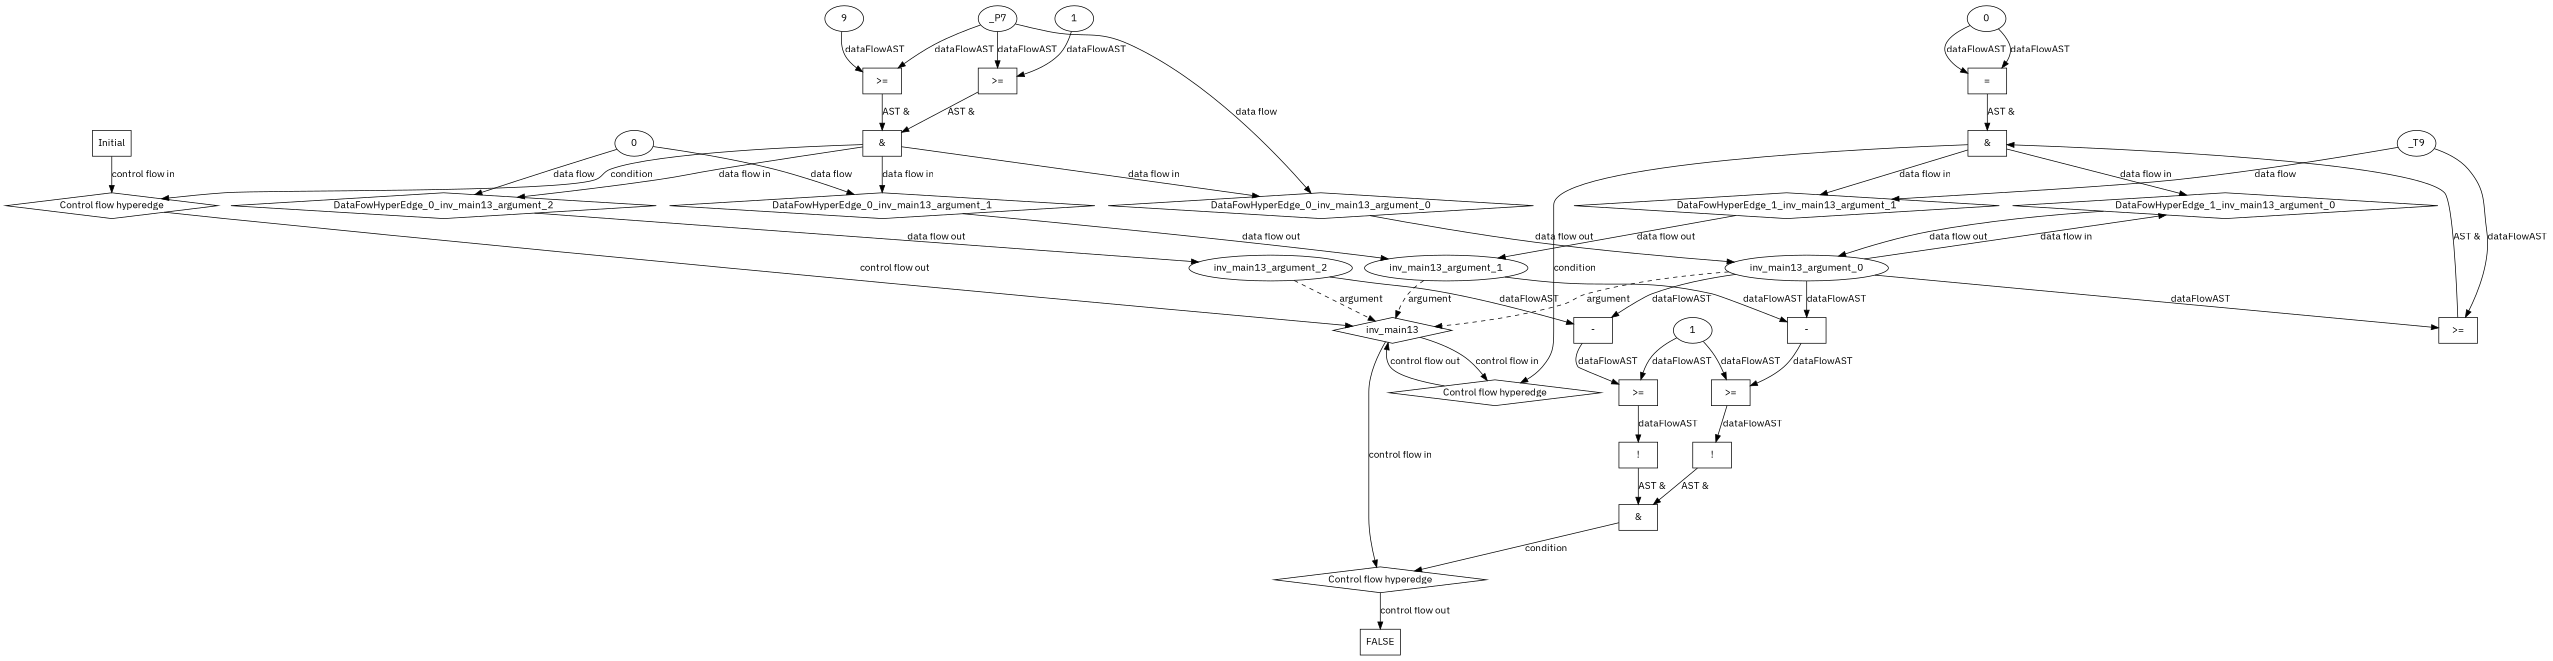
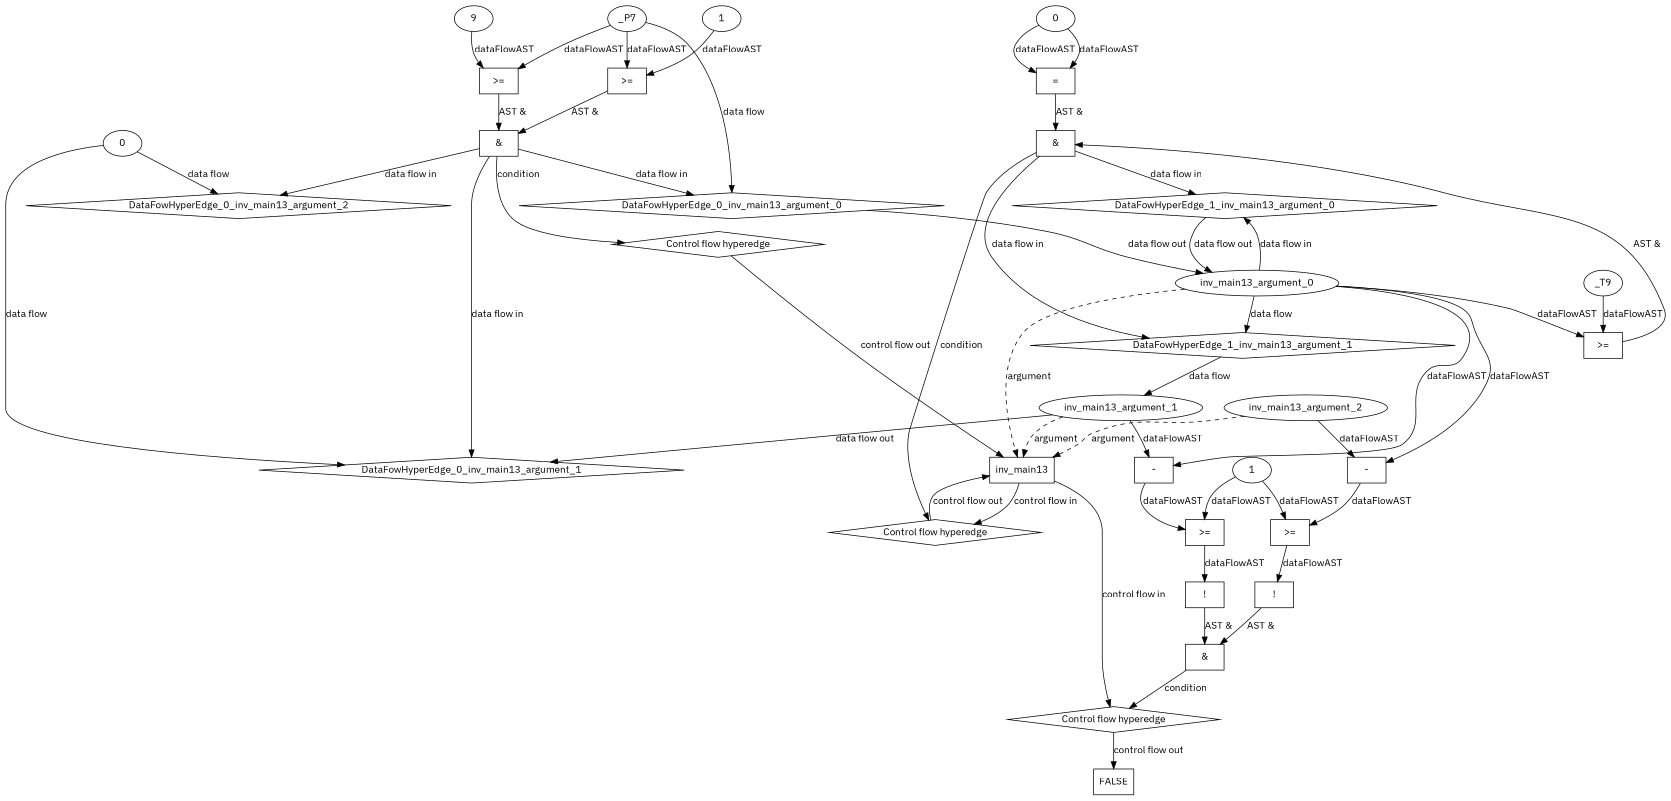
(112, 143) -> none
(2162, 181) -> (1251, 311)
(1172, 234) -> (805, 438)
(863, 237) -> none
(1666, 237) -> (1210, 377)
(1392, 330) -> (1022, 470)
